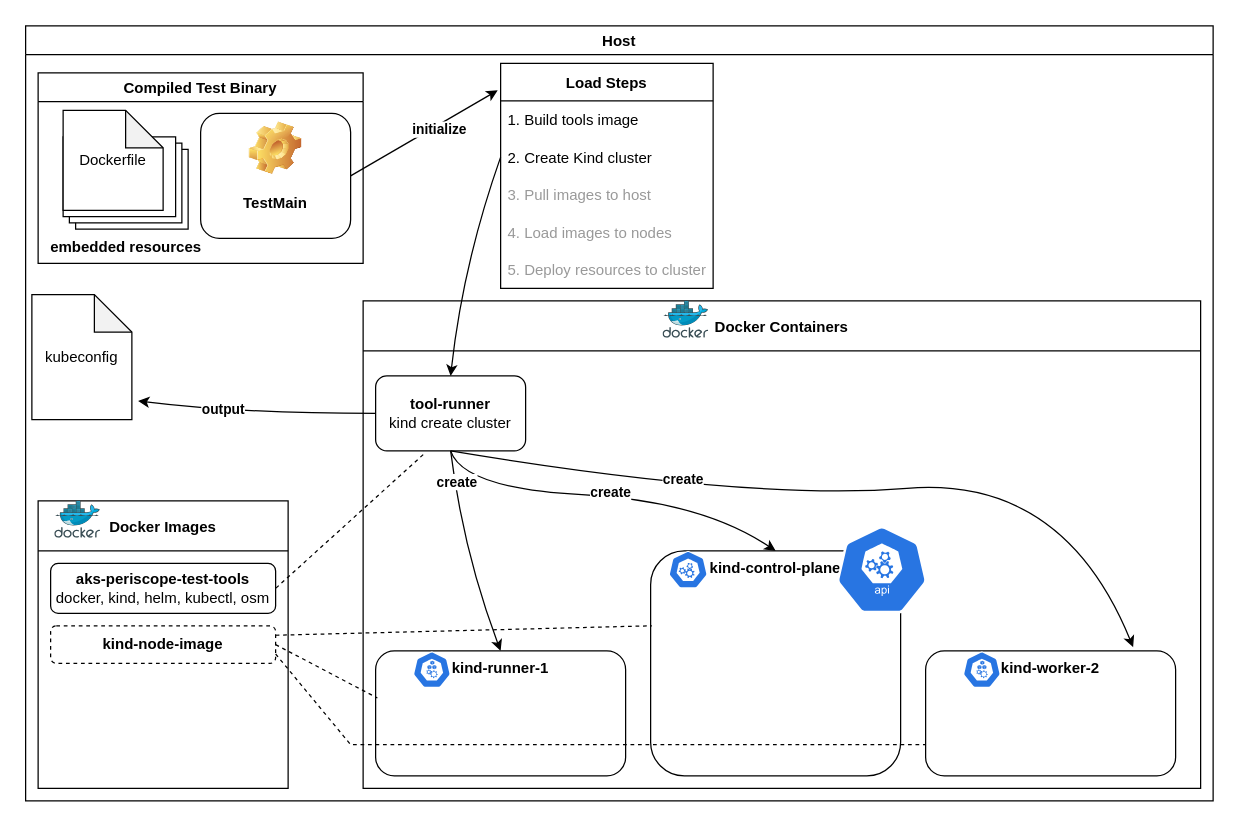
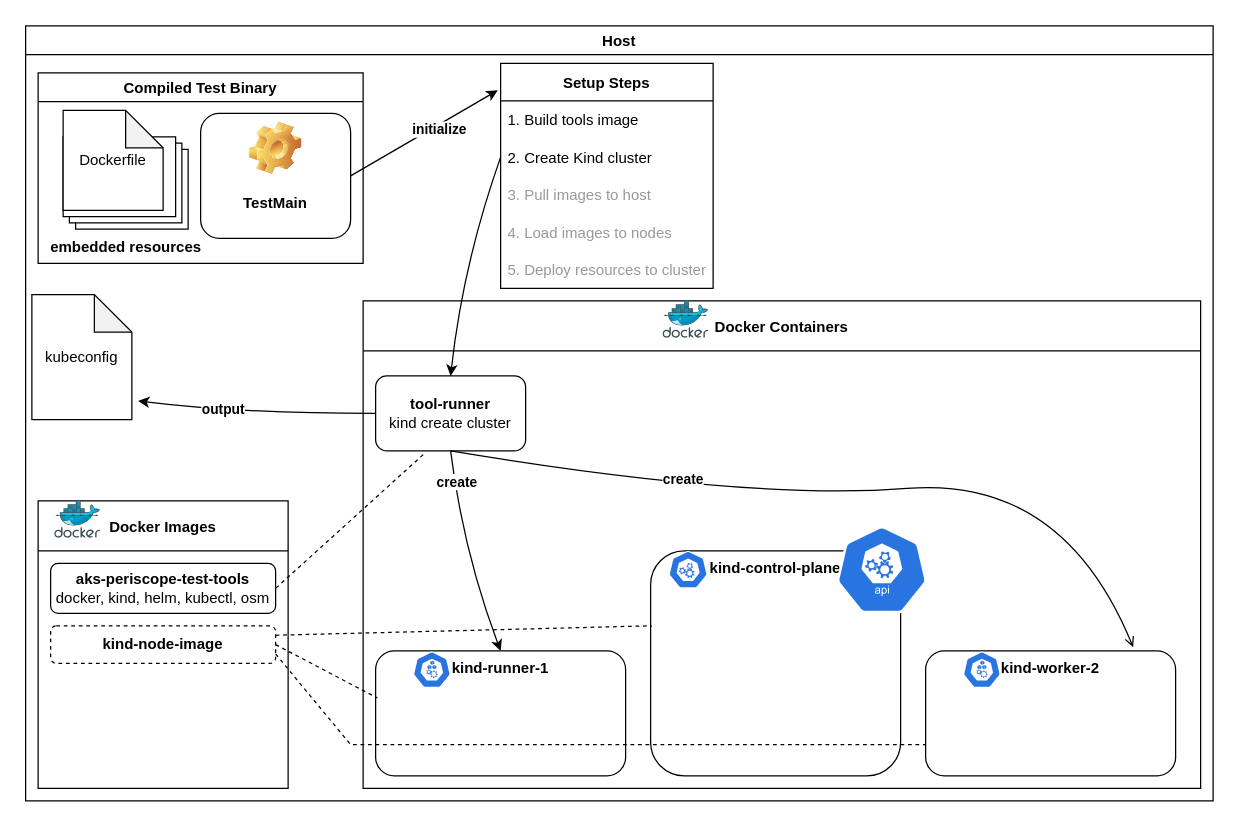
(606, 83) -> (606, 83)
(612, 497) -> none
(1129, 638) -> (1130, 640)
